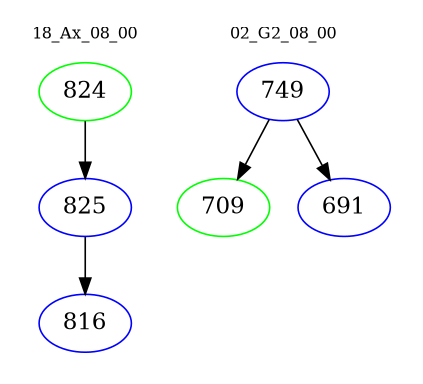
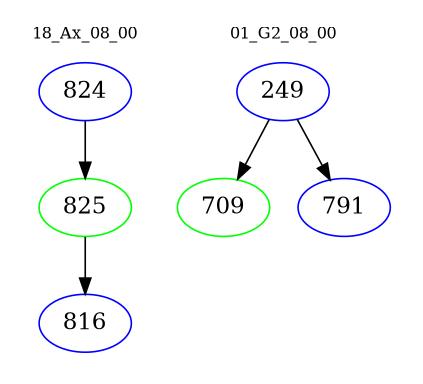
(284, 35) -> (284, 35)
(85, 92) -> (85, 92)
(283, 92) -> (283, 92)
(85, 207) -> (85, 207)
(344, 207) -> (344, 207)
